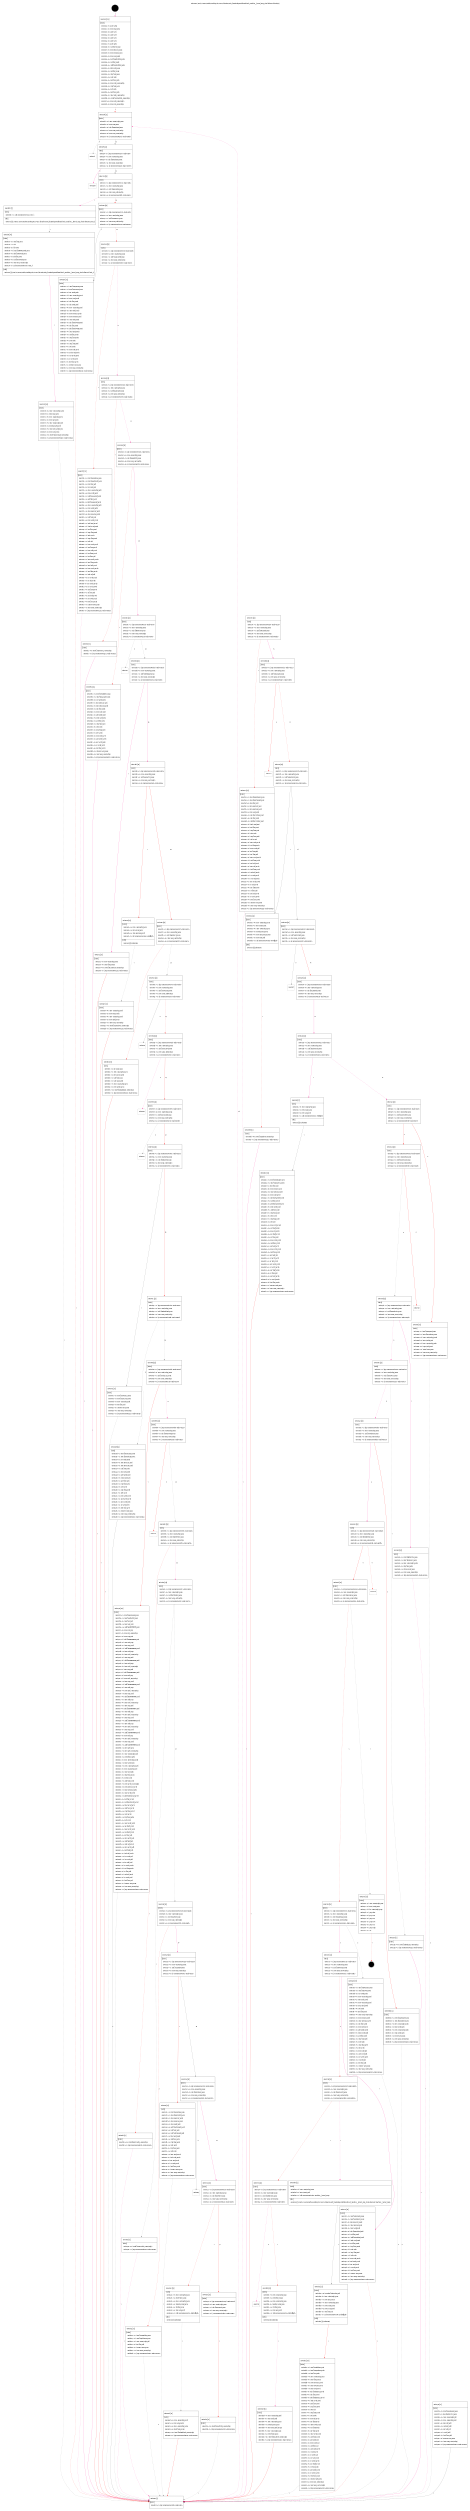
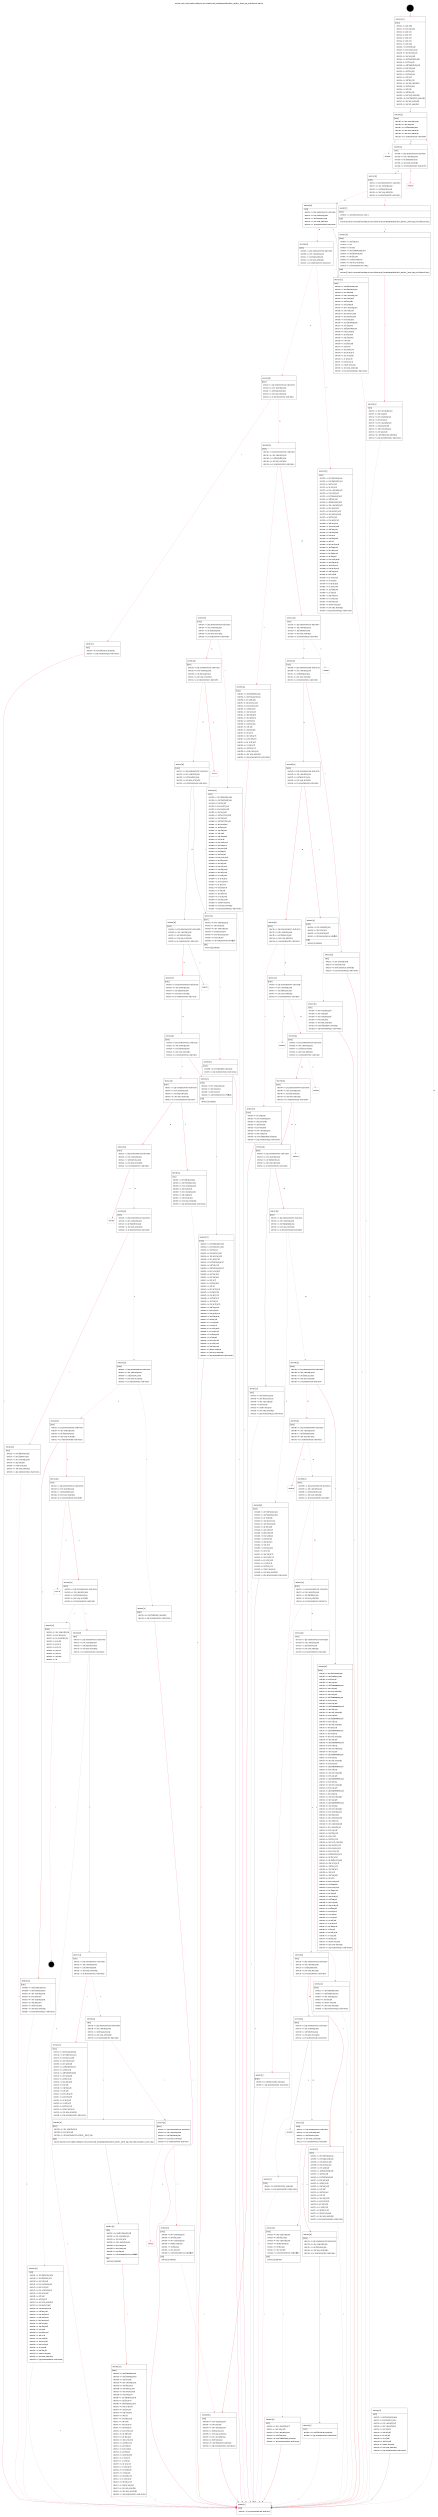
(104, 1815) -> (247, 1777)
